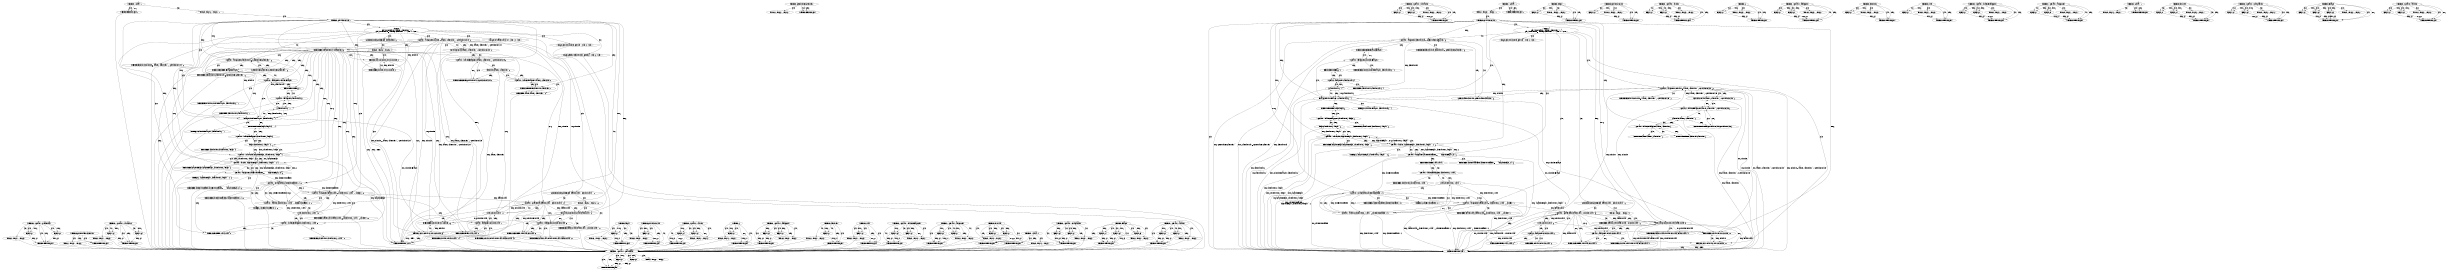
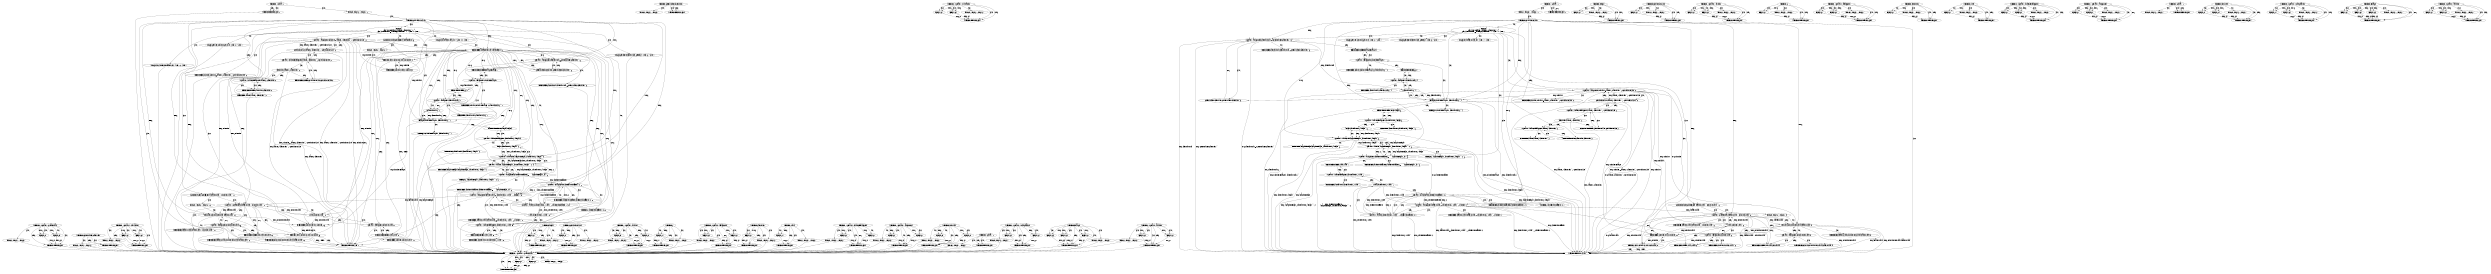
none -> (1418, 40)
none -> (1474, 40)
none -> (169, 65)
